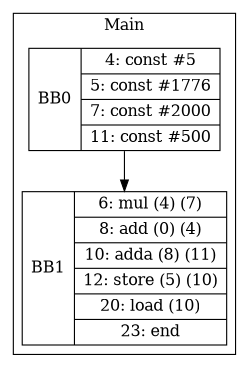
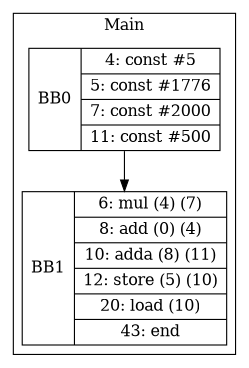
(151, 332) -> (151, 332)
